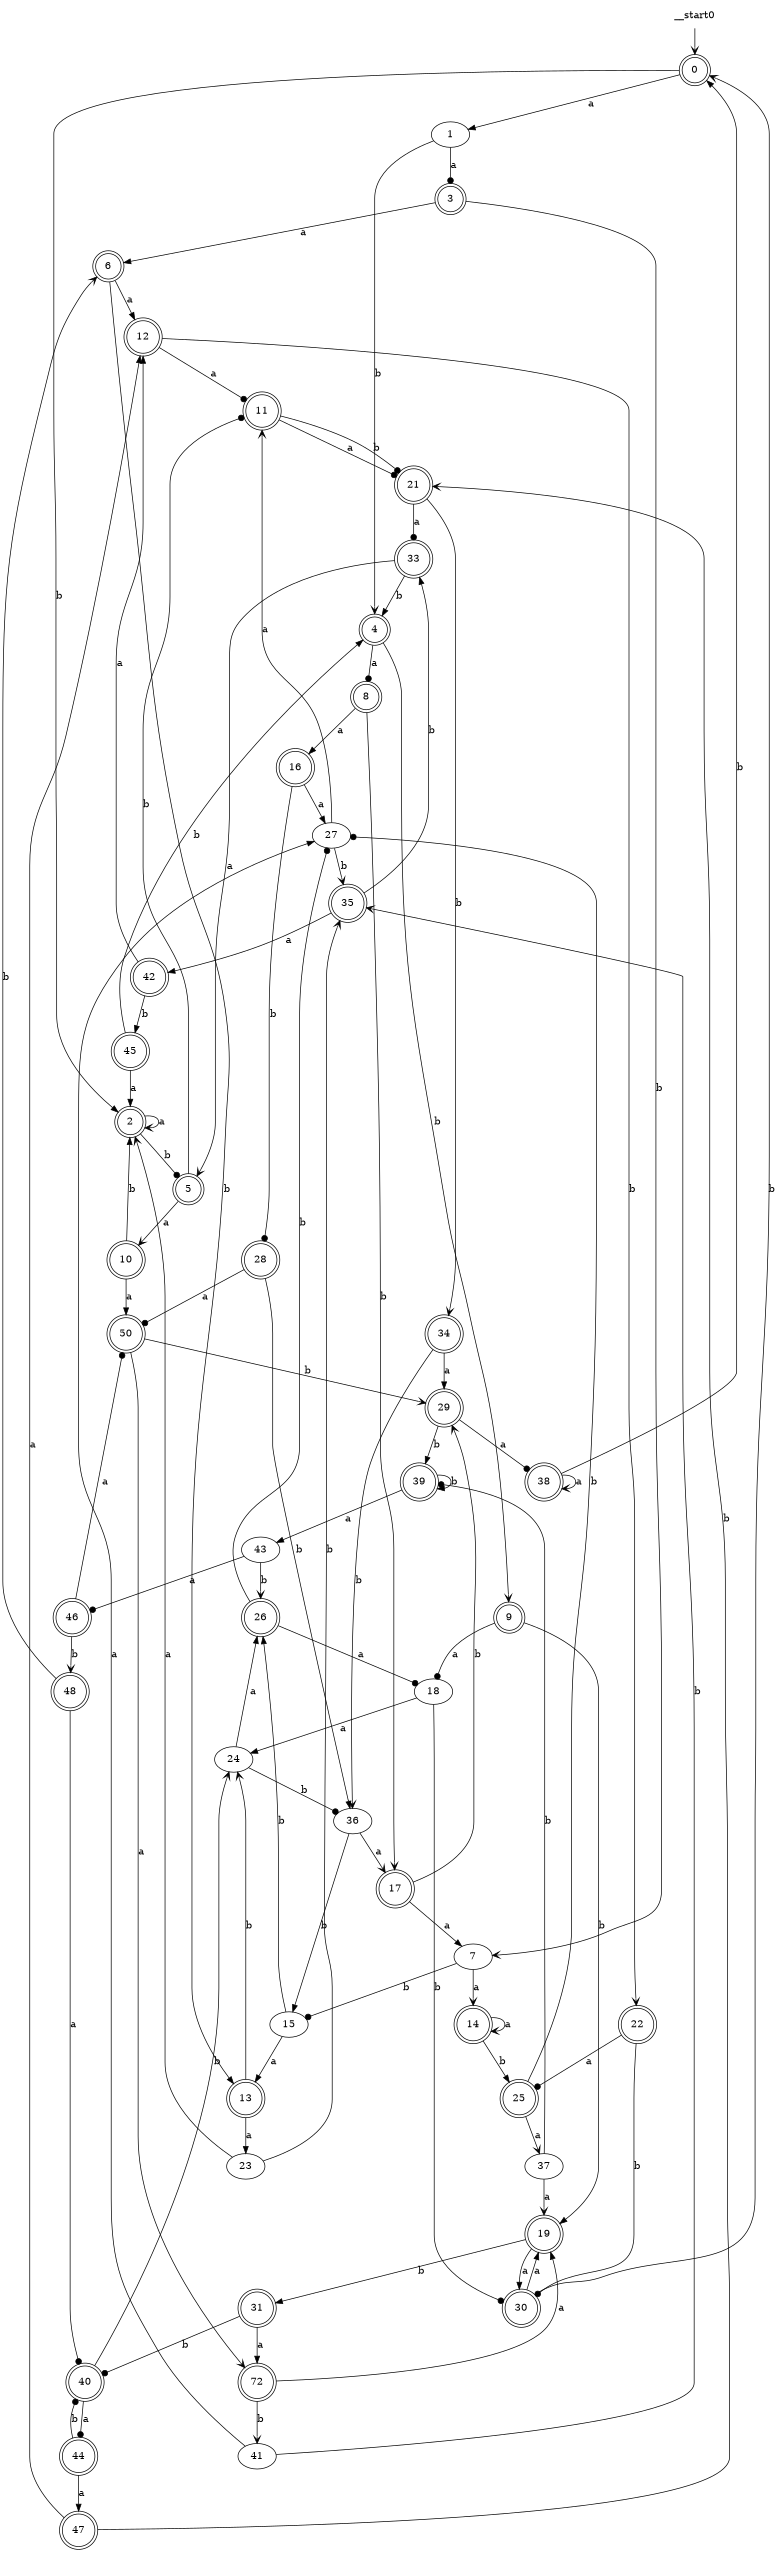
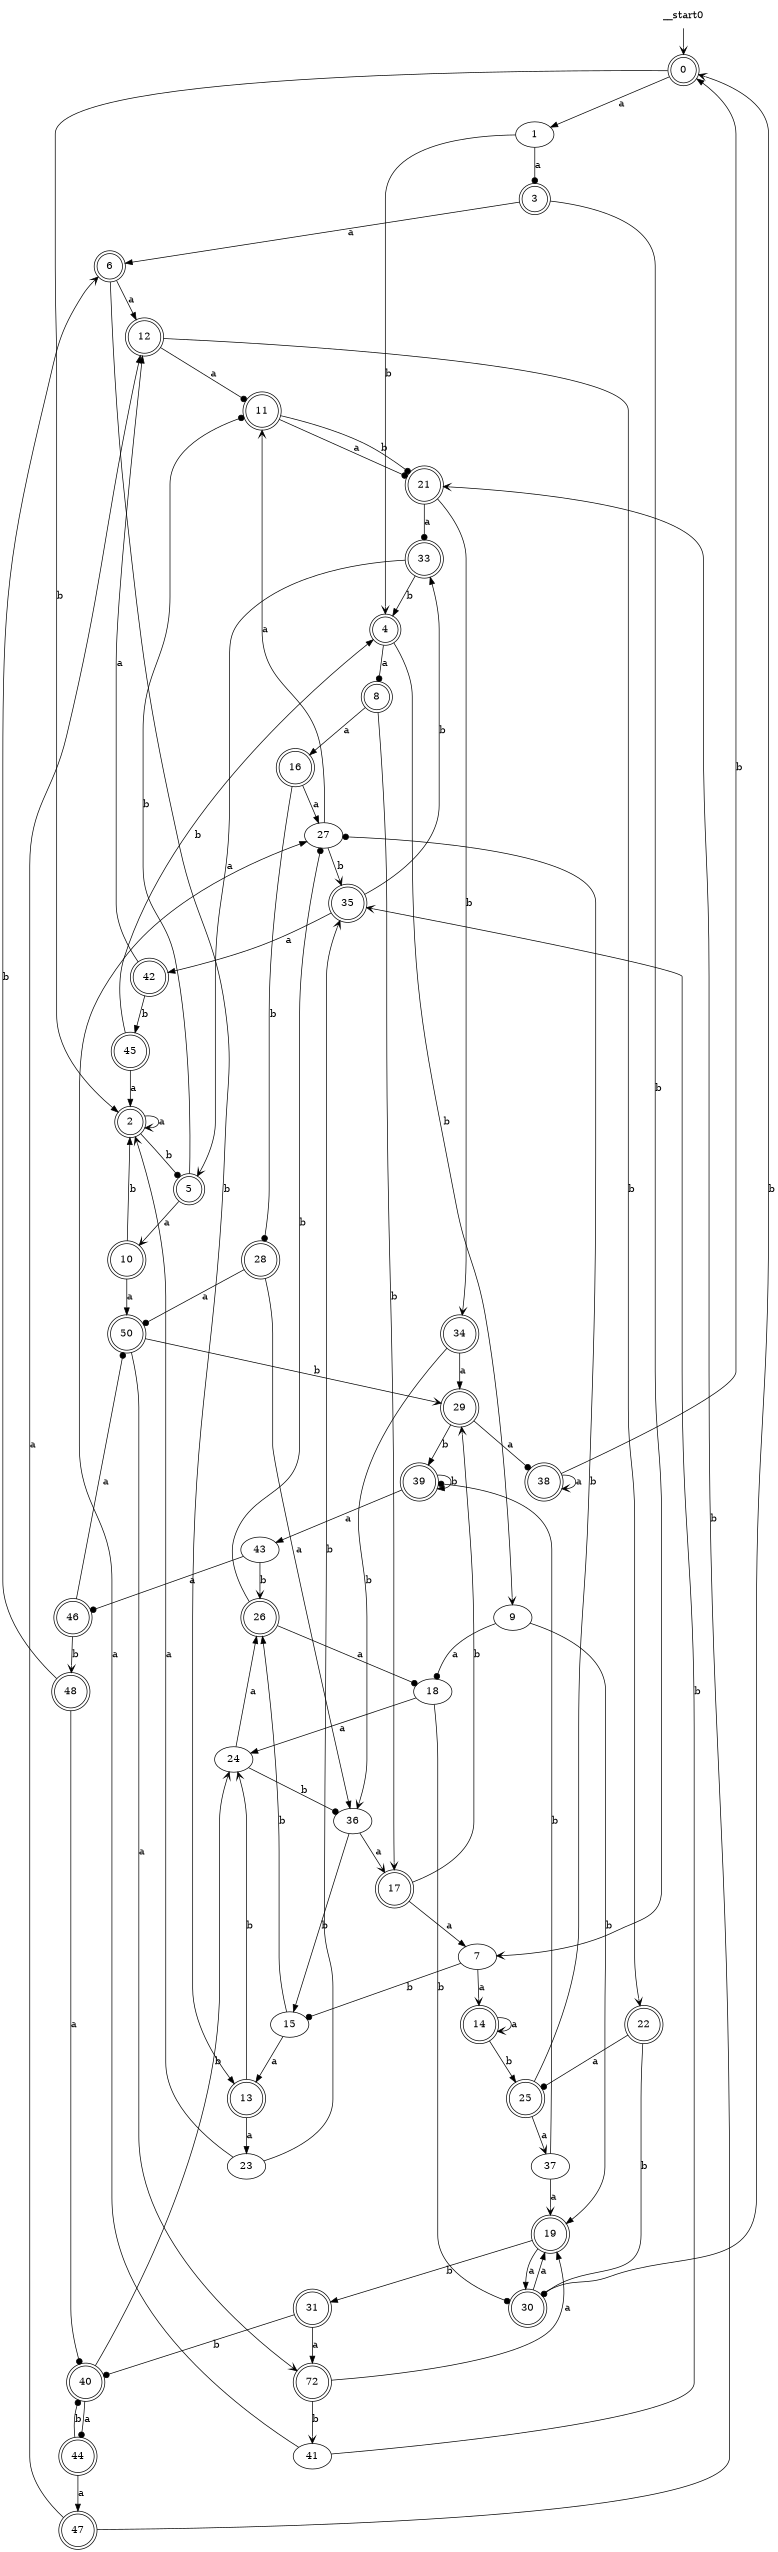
(300, 1550) -> (299, 1550)
(509, 1618) -> (513, 1618)
